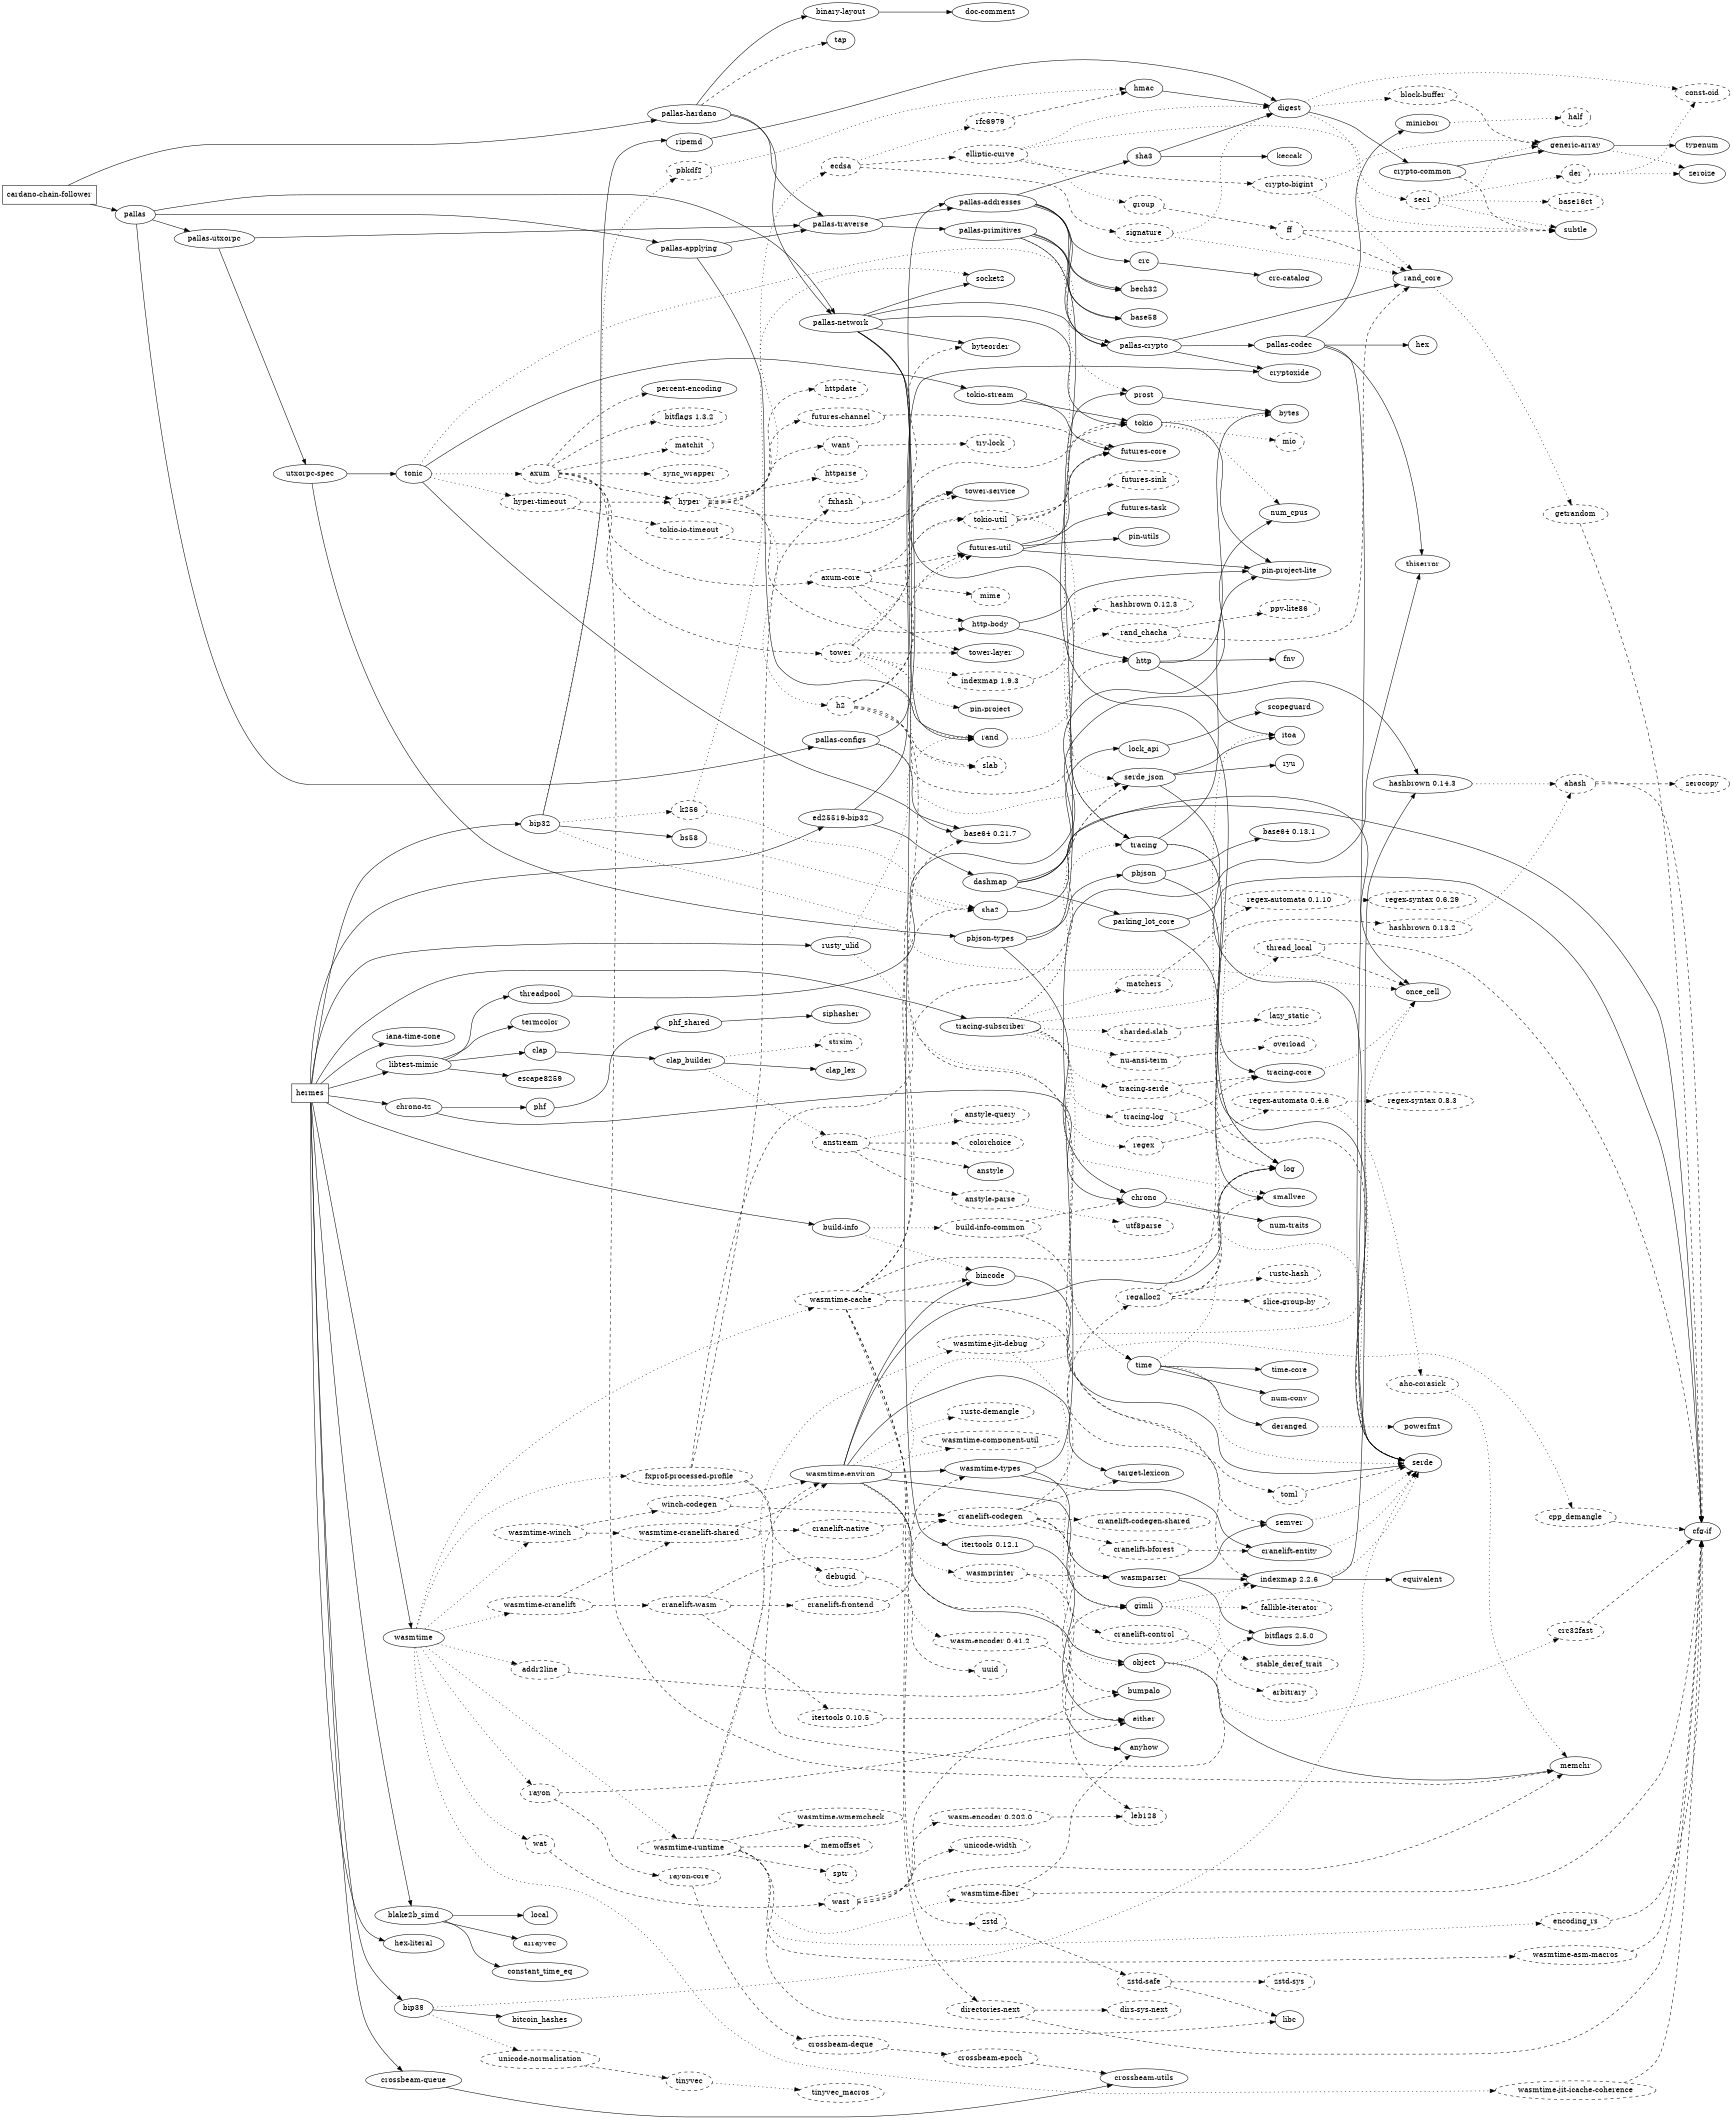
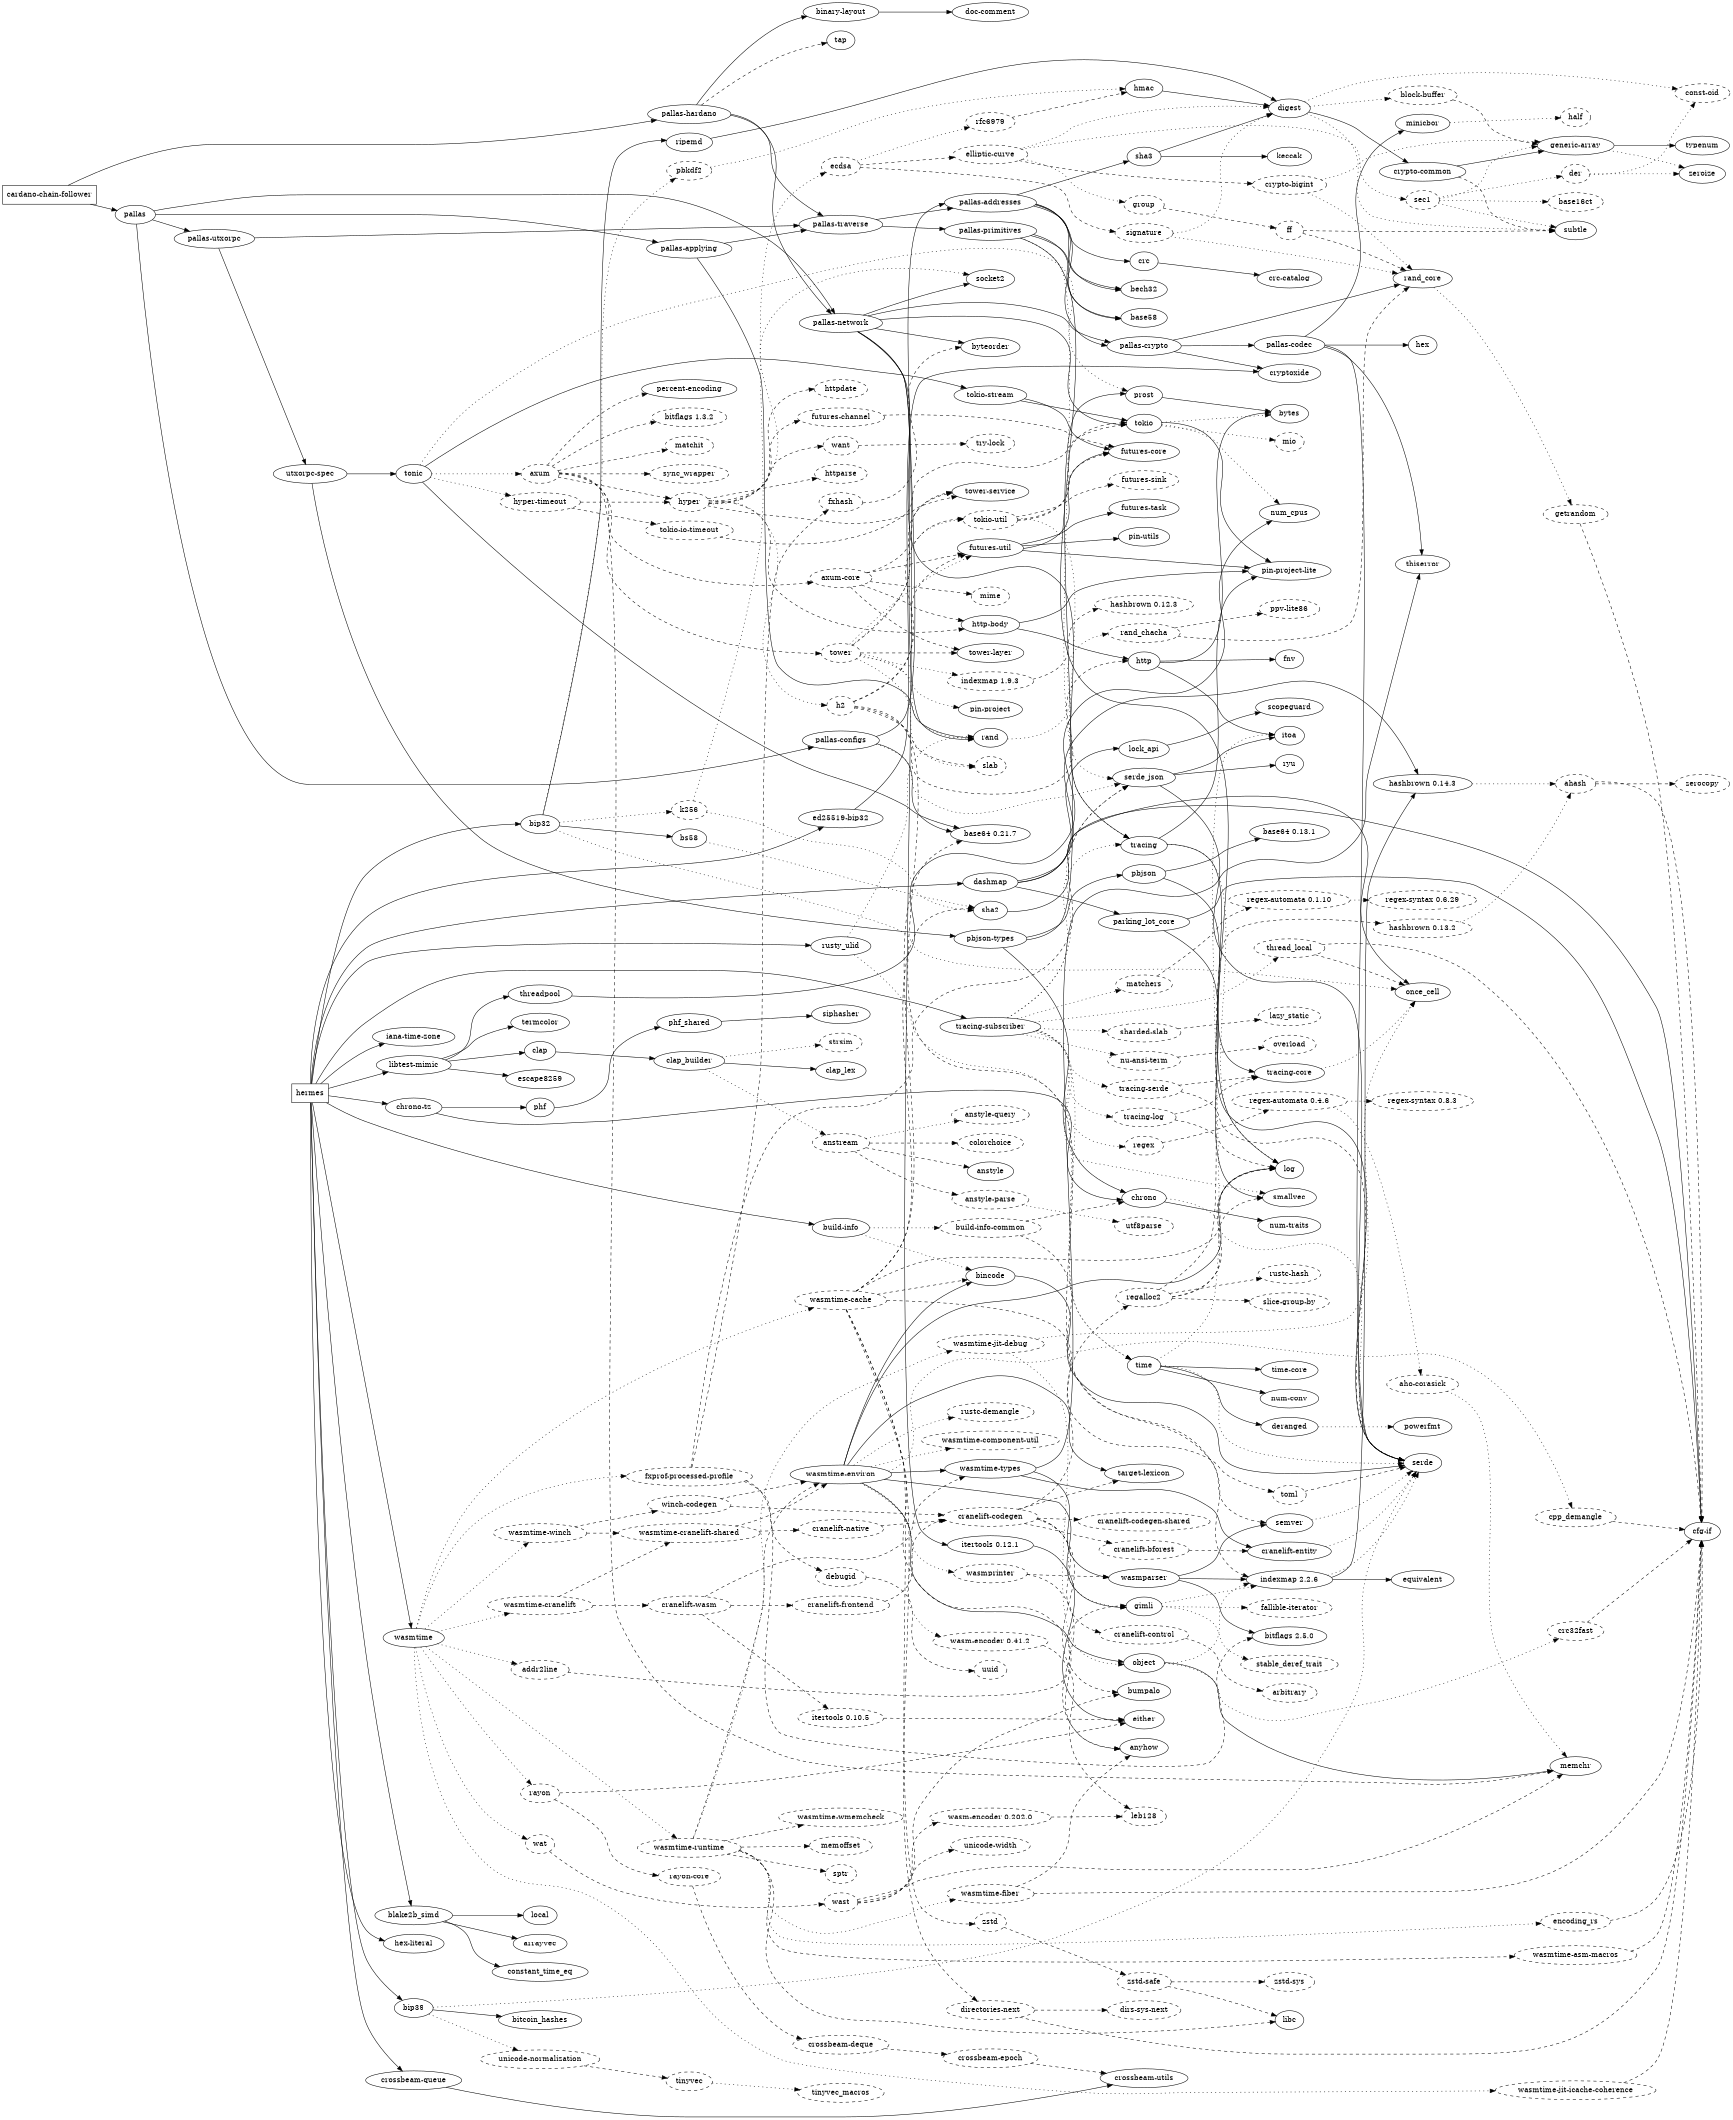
(1069, 289) -> none
(921, 848) -> (585, 909)
